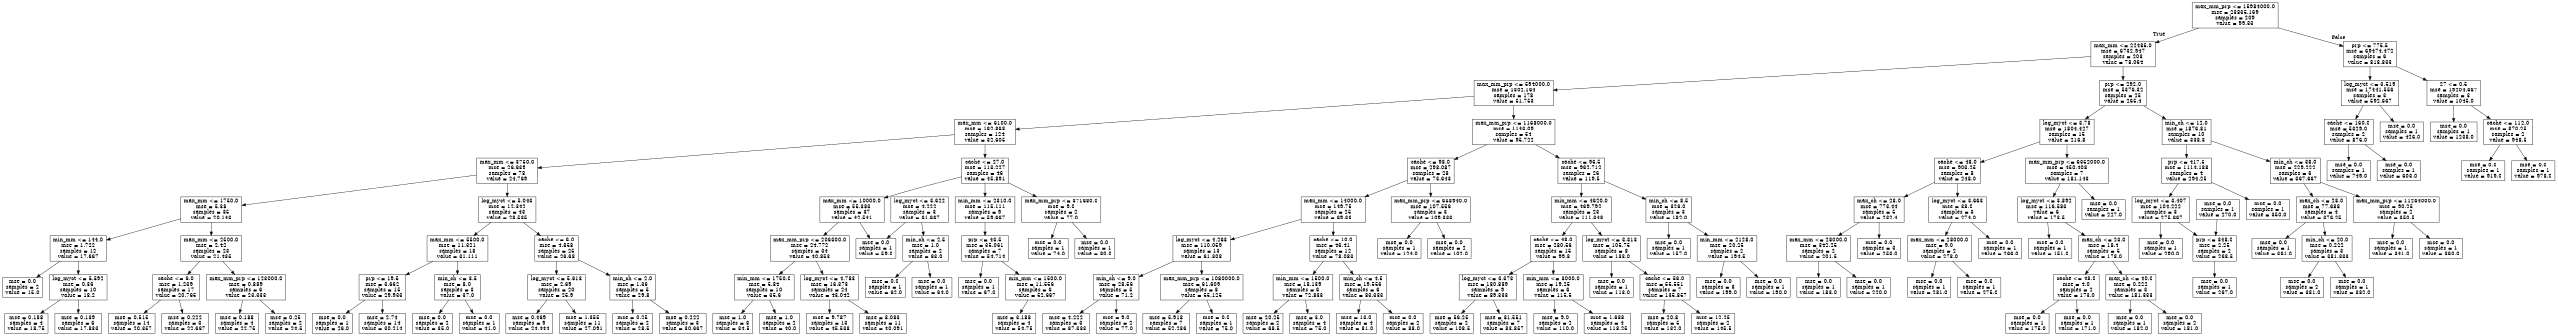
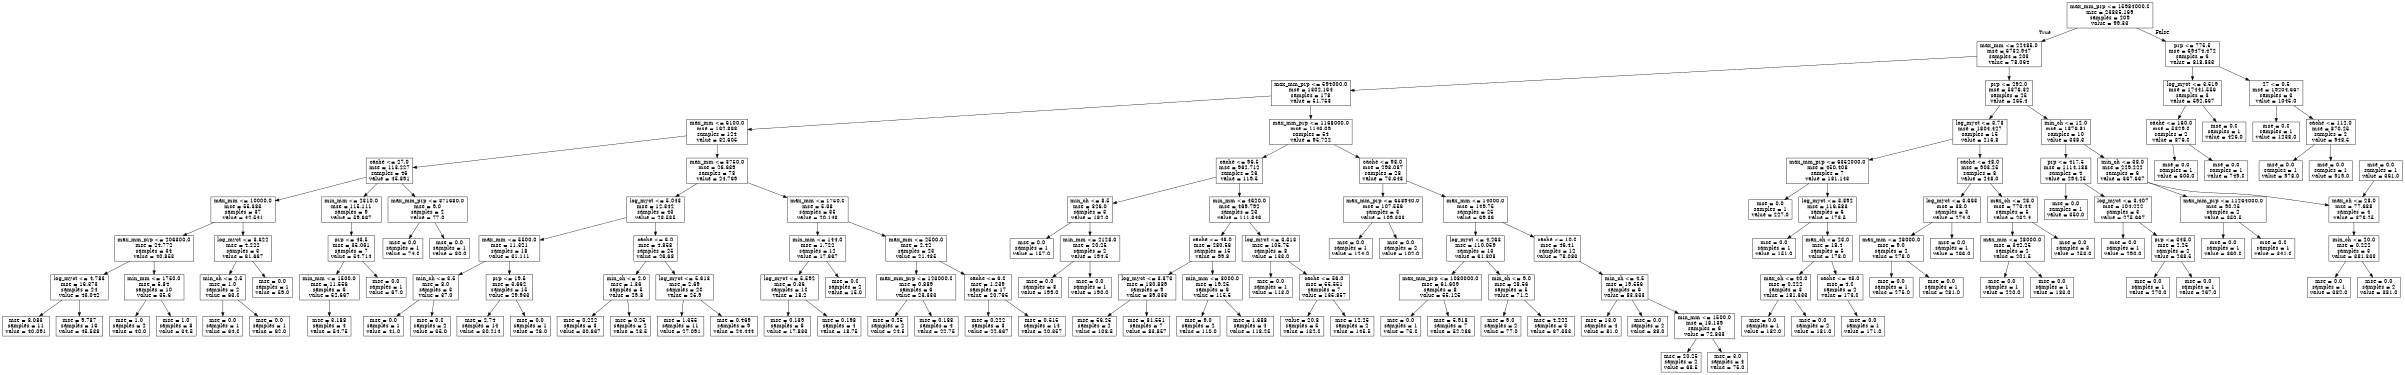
(2046, 210) -> (1828, 210)
(2217, 226) -> (2161, 268)
(864, 229) -> (243, 227)
(2297, 229) -> (2369, 187)
(1319, 266) -> (1662, 305)
(26, 323) -> (839, 326)
(1663, 323) -> (1302, 326)
(2027, 323) -> none
